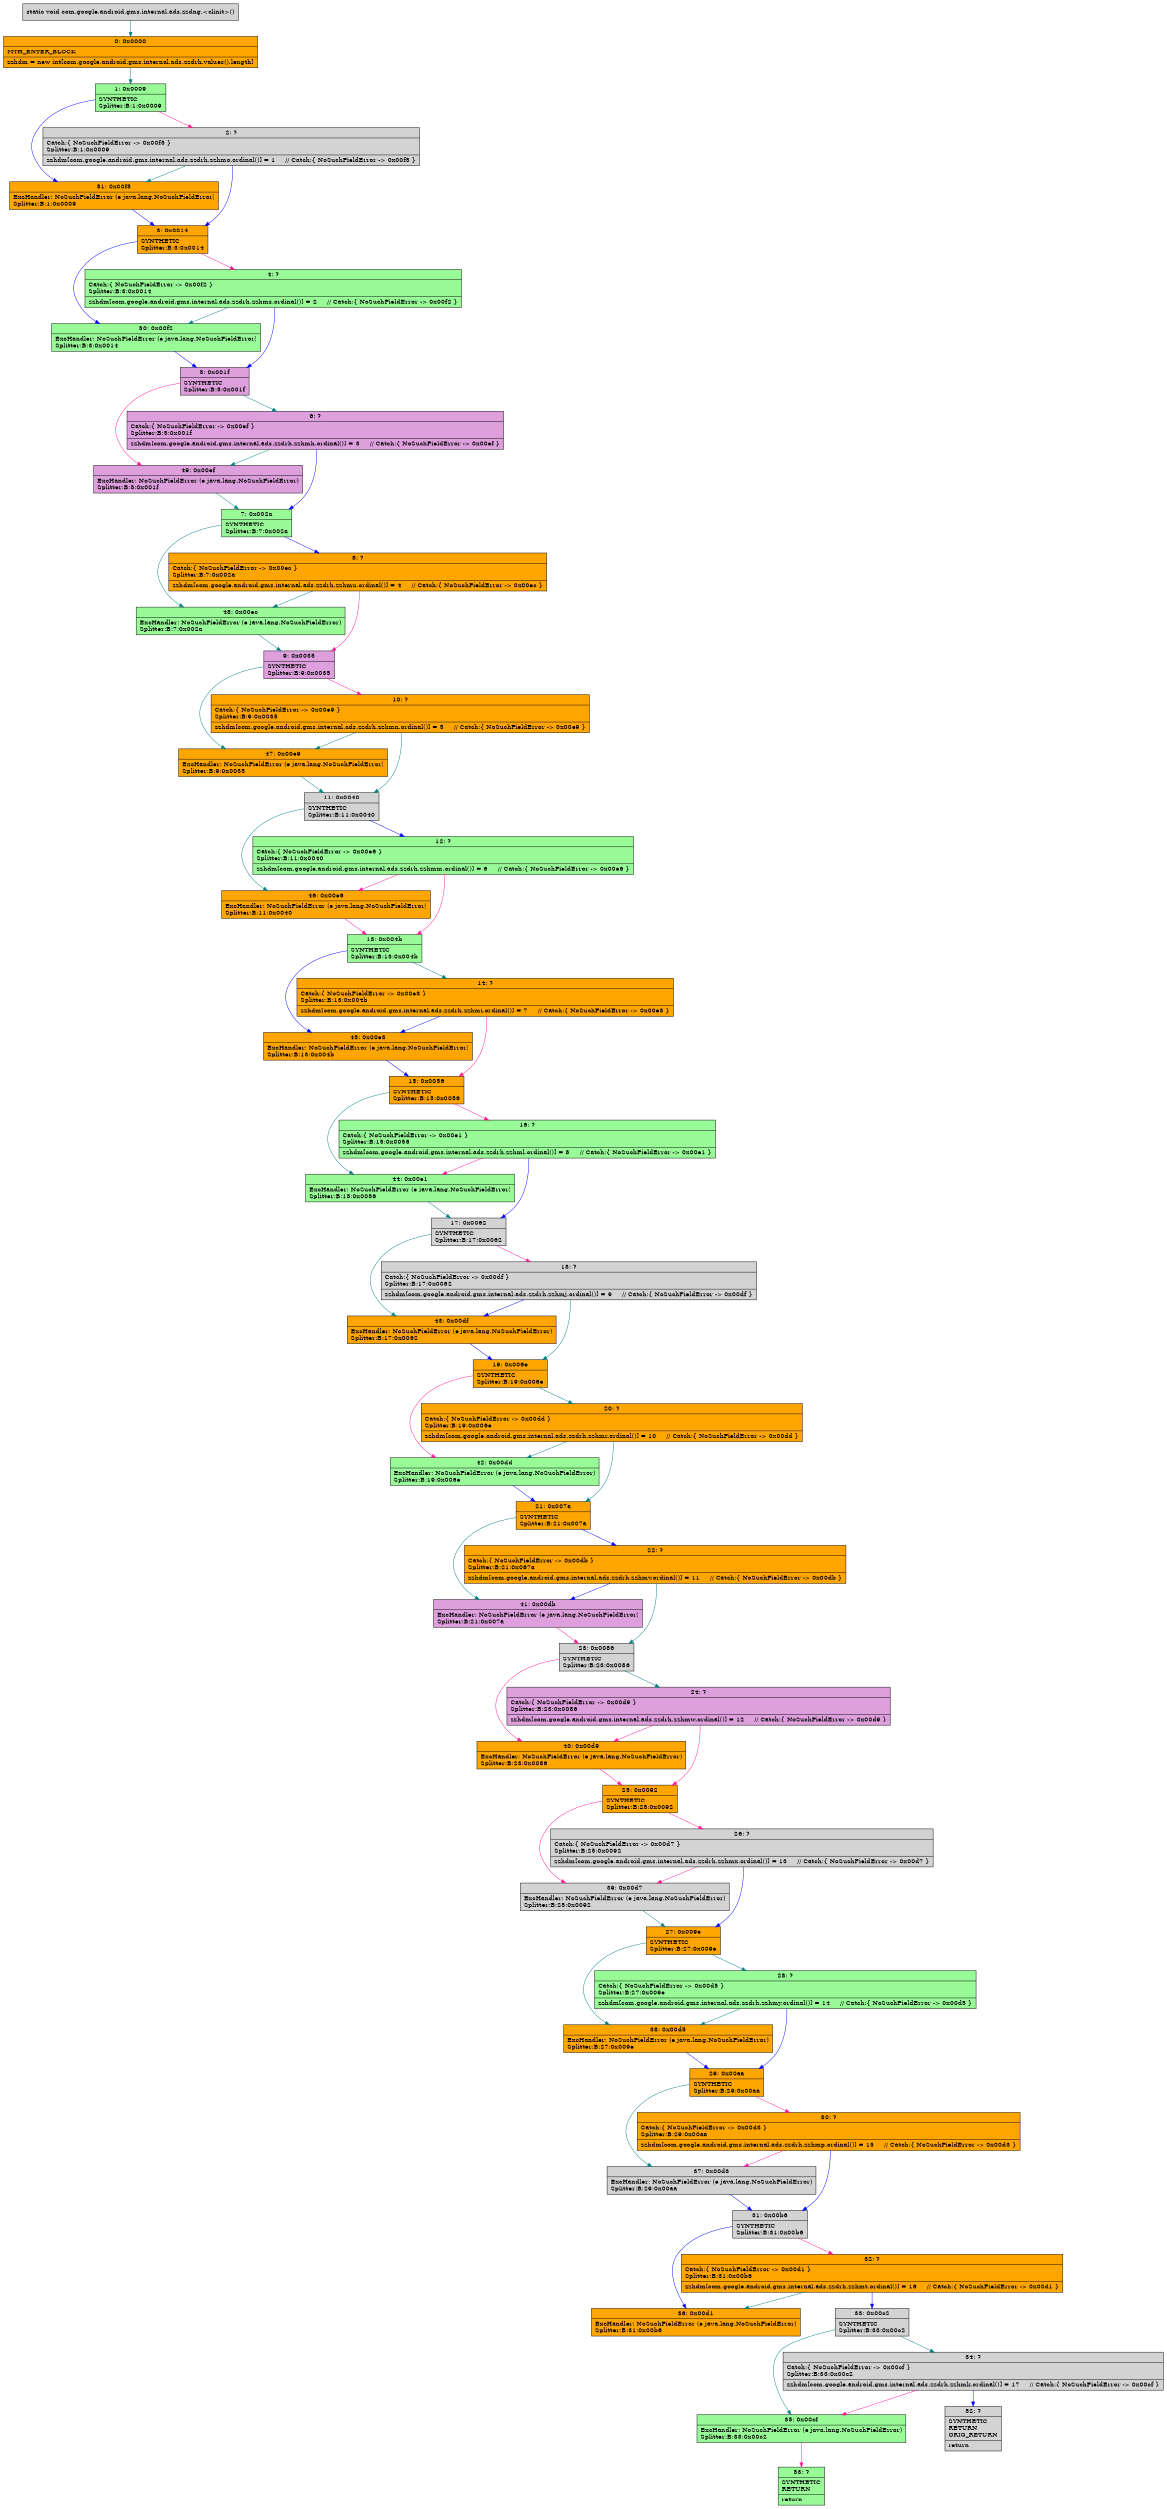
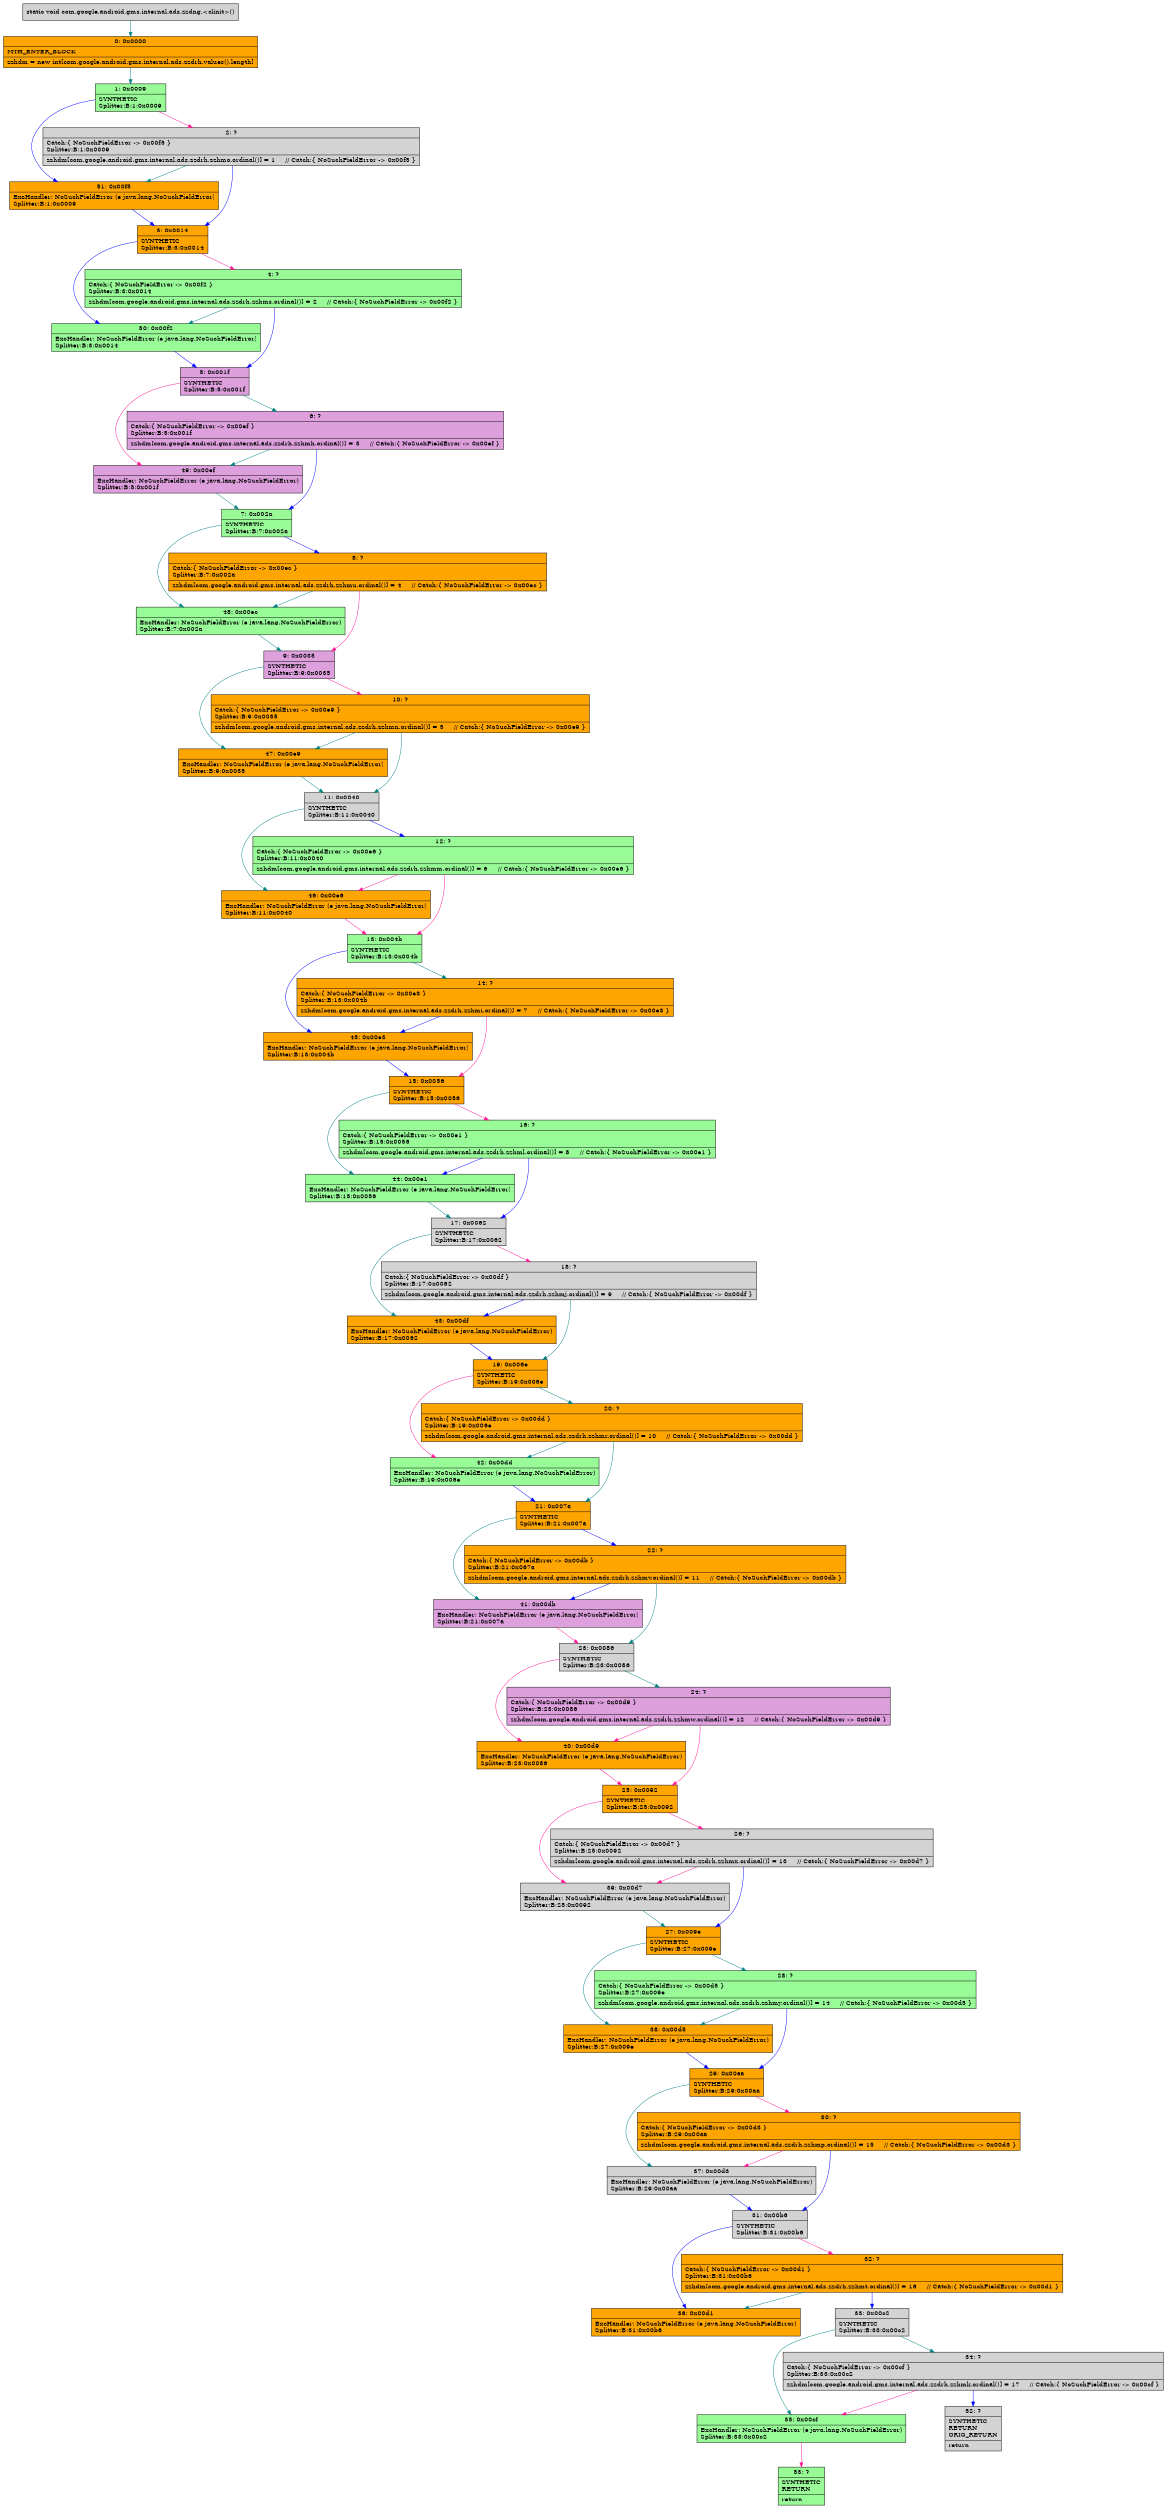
(465, 1165) -> (465, 1165)
